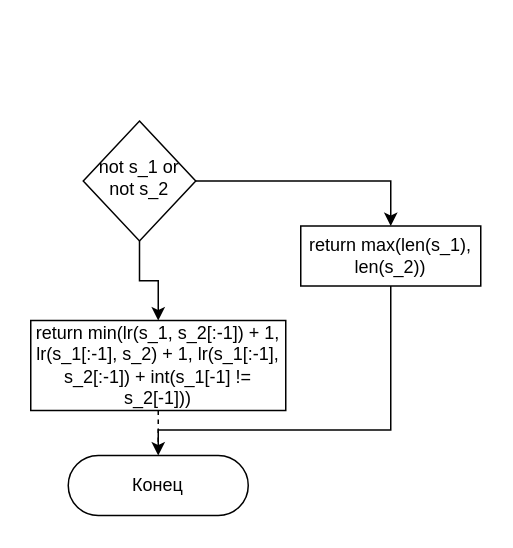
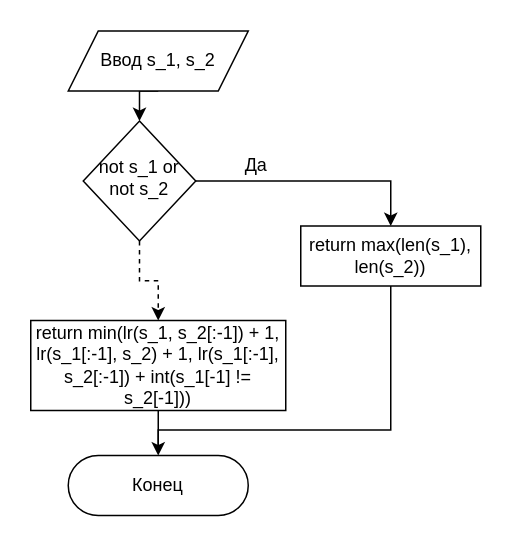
none -> (158, 61)
none -> (140, 92)
none -> (256, 166)
(146, 281) -> (146, 281)
(158, 419) -> (158, 419)
